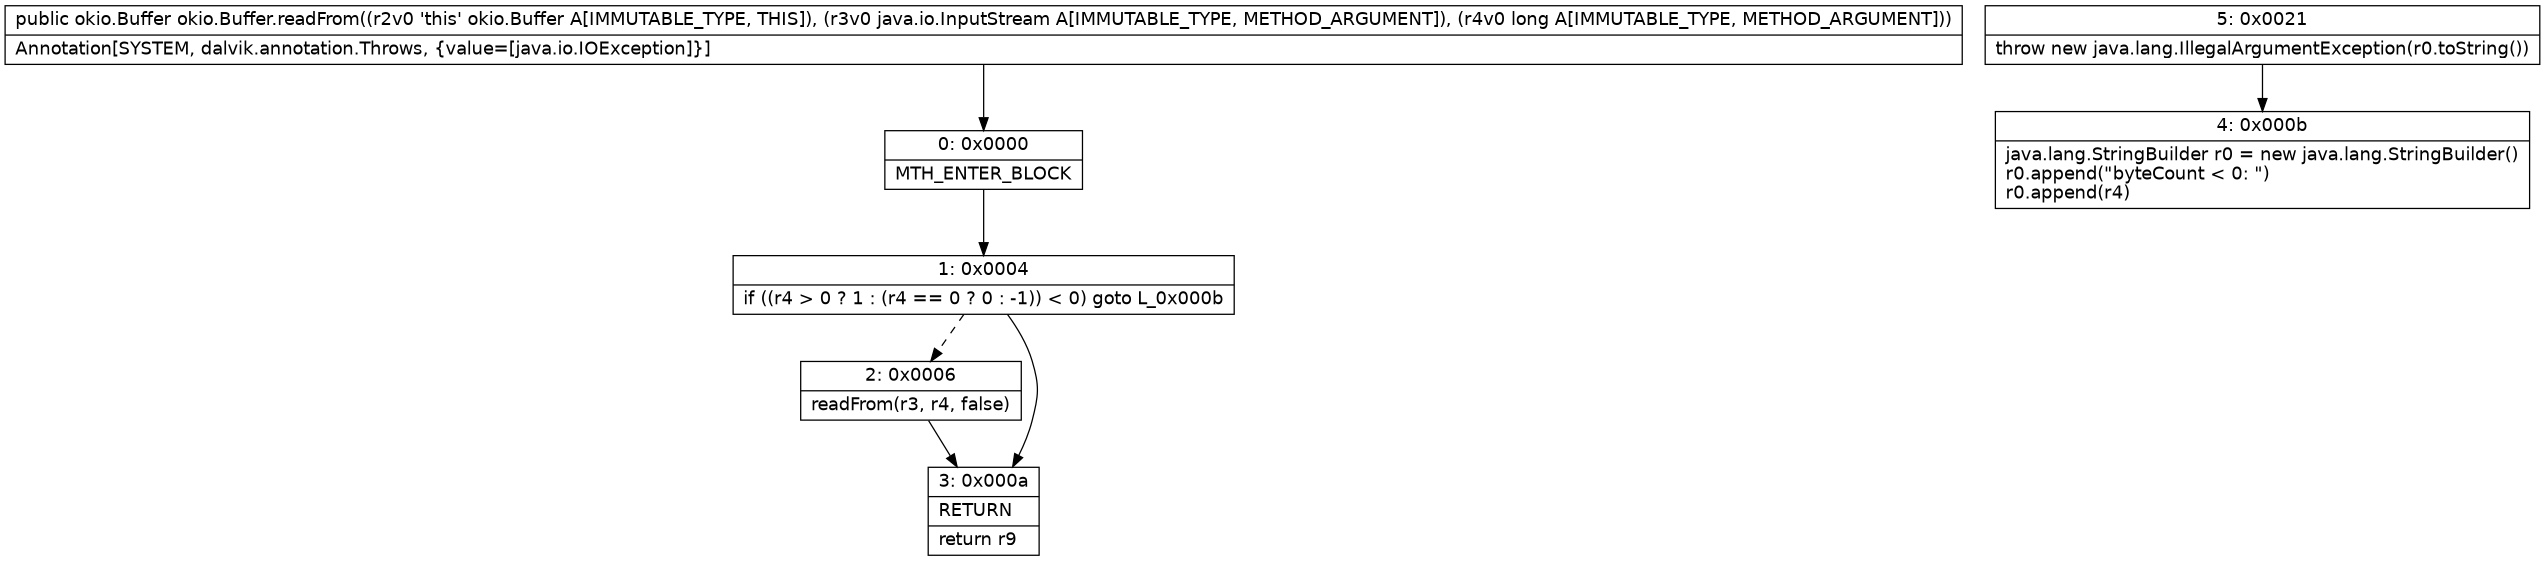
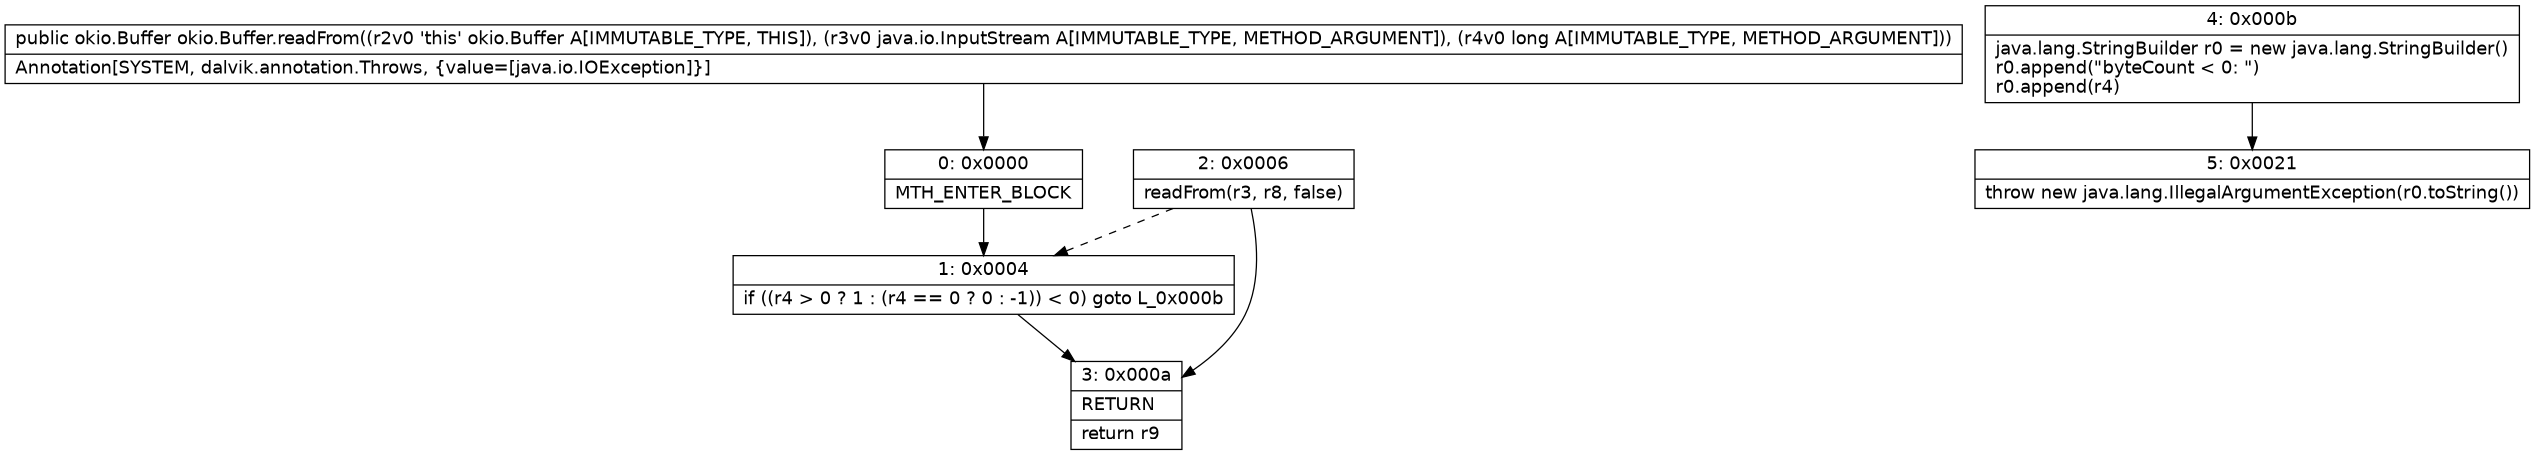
(2262, 81) -> (2252, 120)
(951, 333) -> (1120, 230)
(911, 405) -> (1244, 193)
